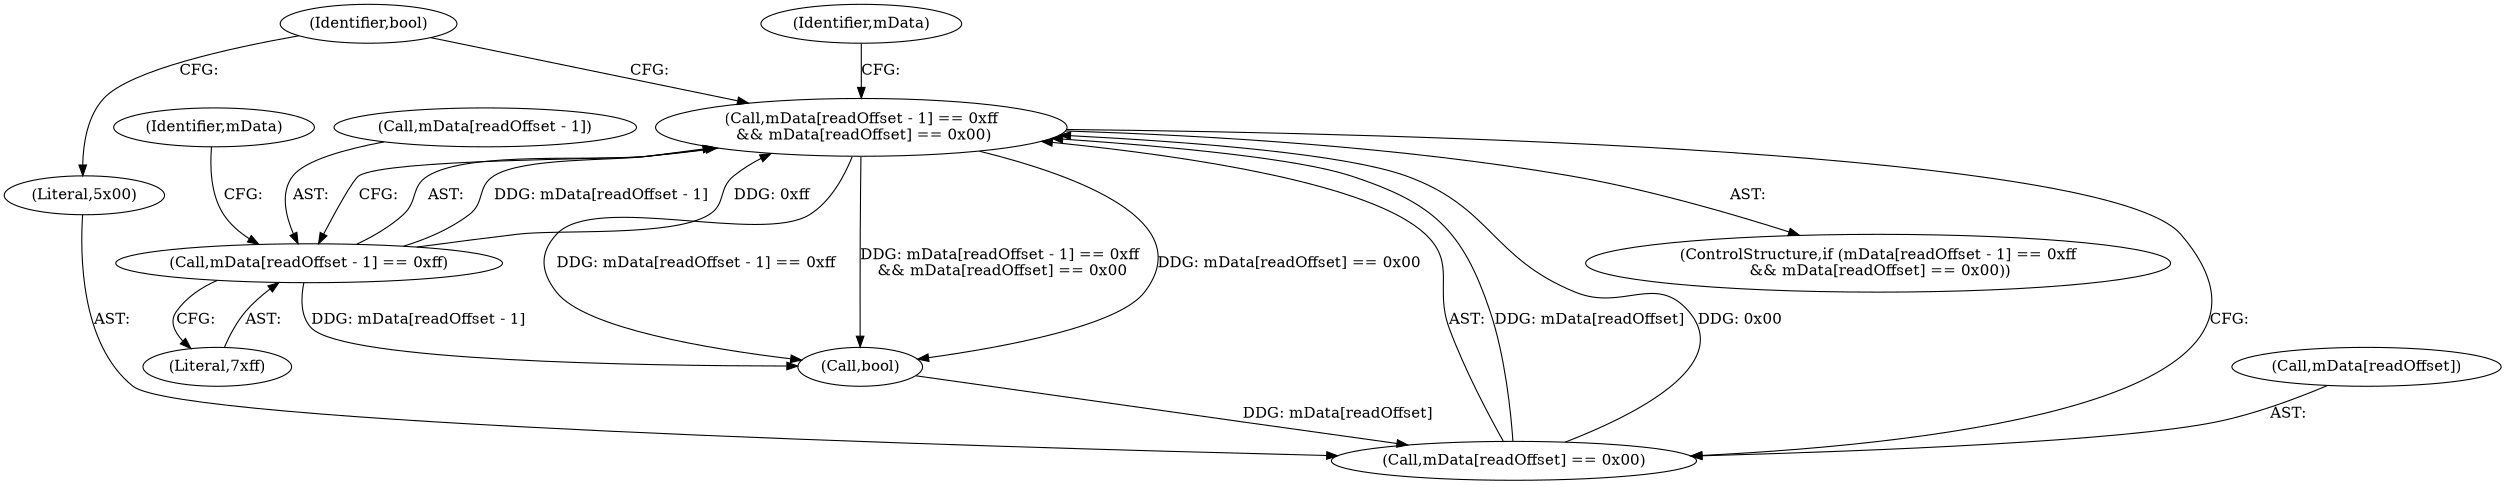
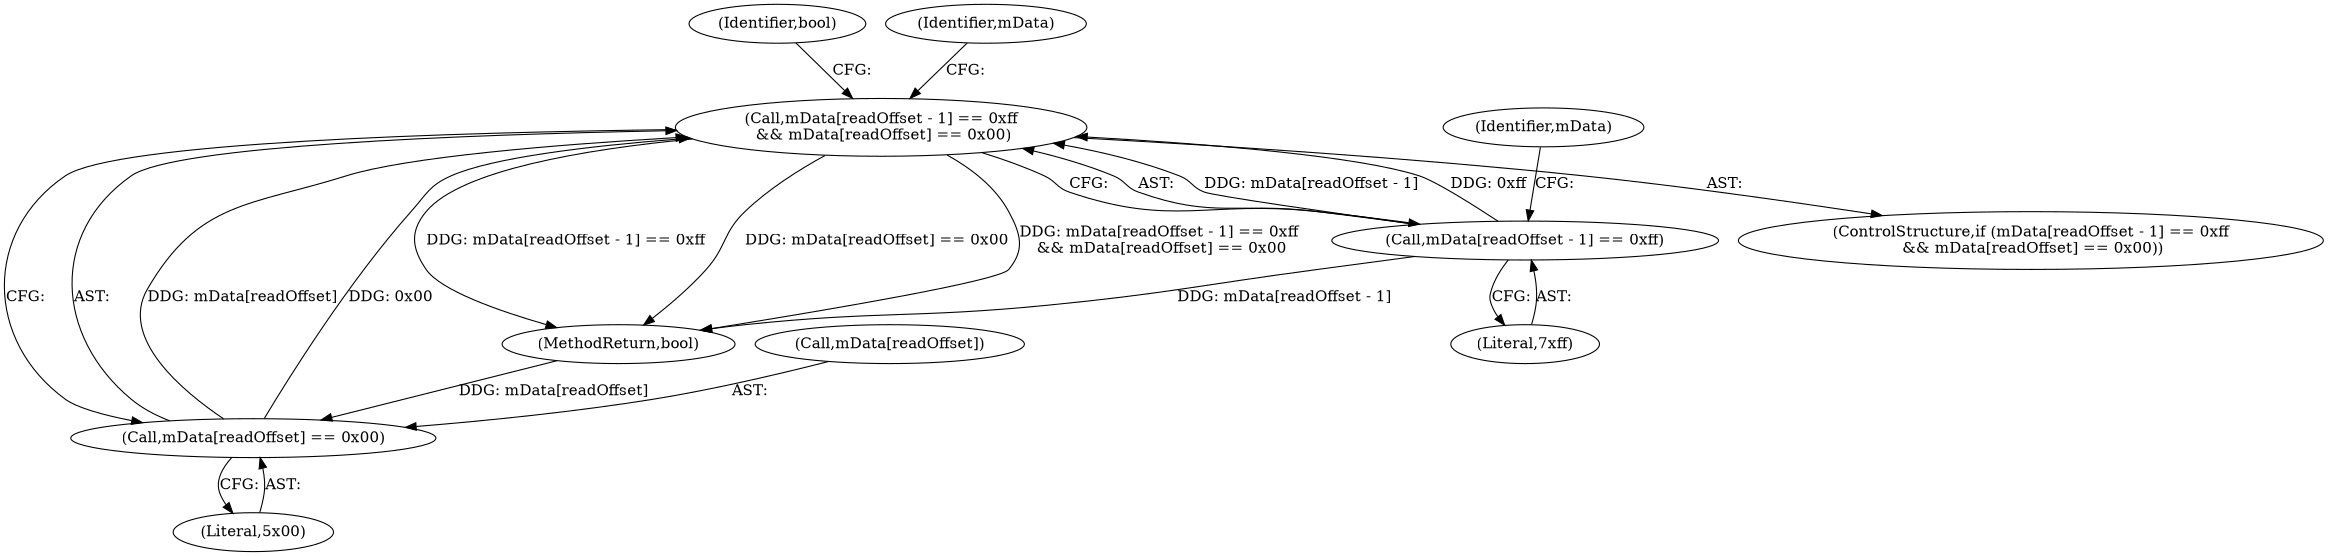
(164, 68) -> (219, 480)
(485, 127) -> none
(860, 367) -> (619, 344)
